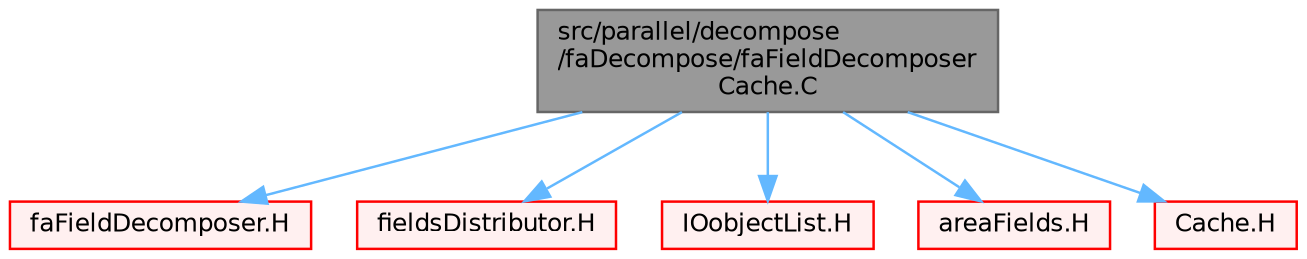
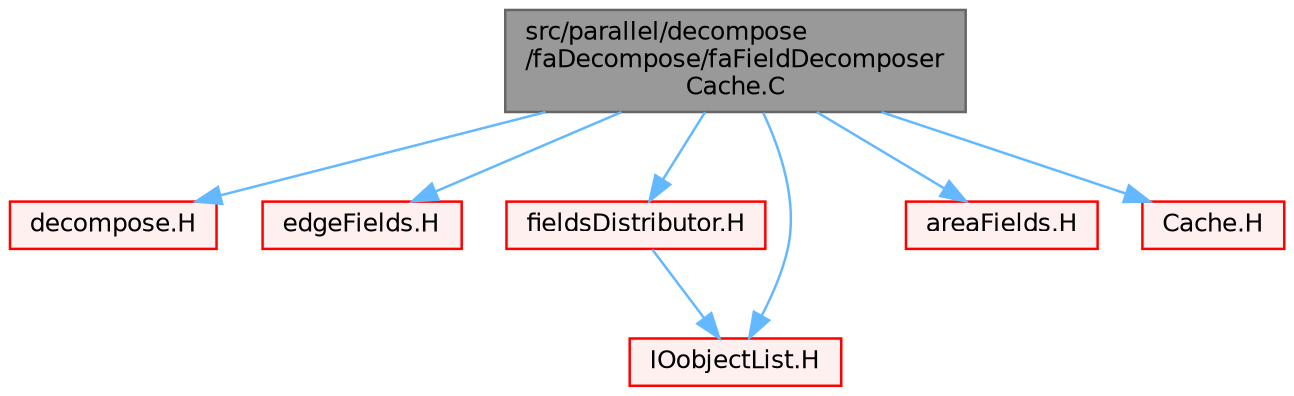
(161, 225) -> (113, 225)
none -> (362, 225)
none -> (678, 284)
